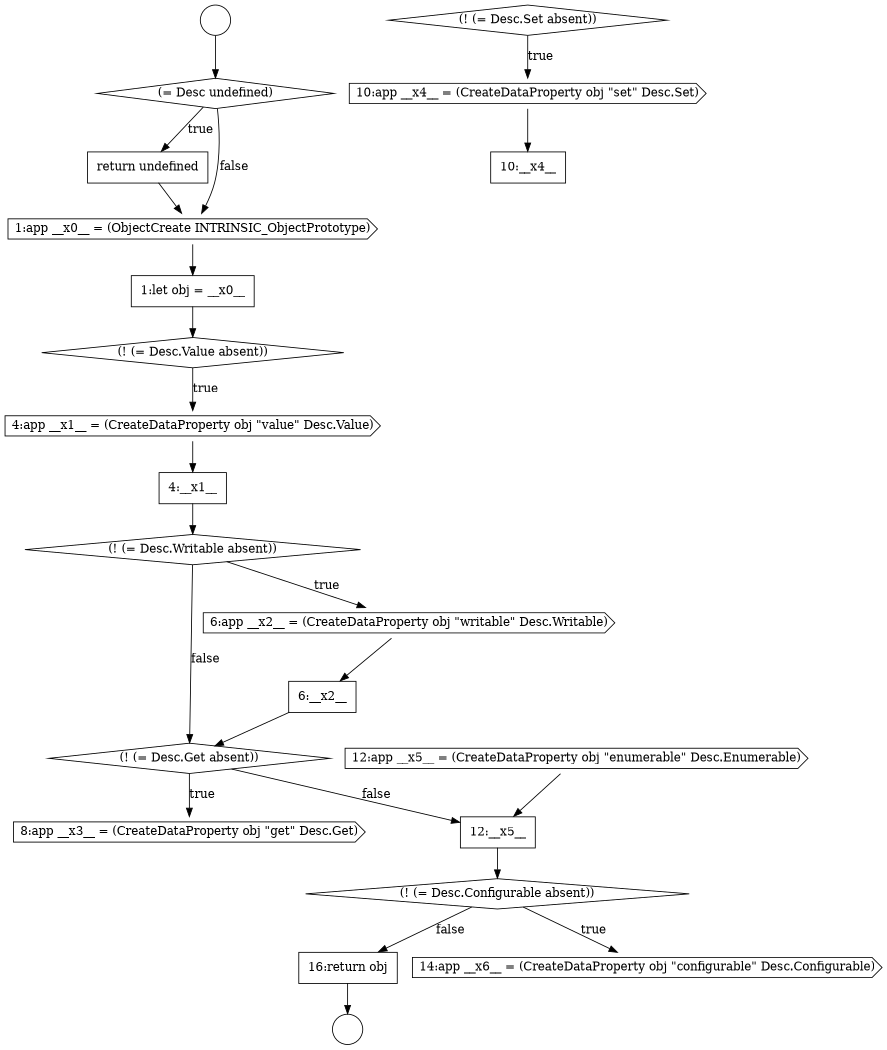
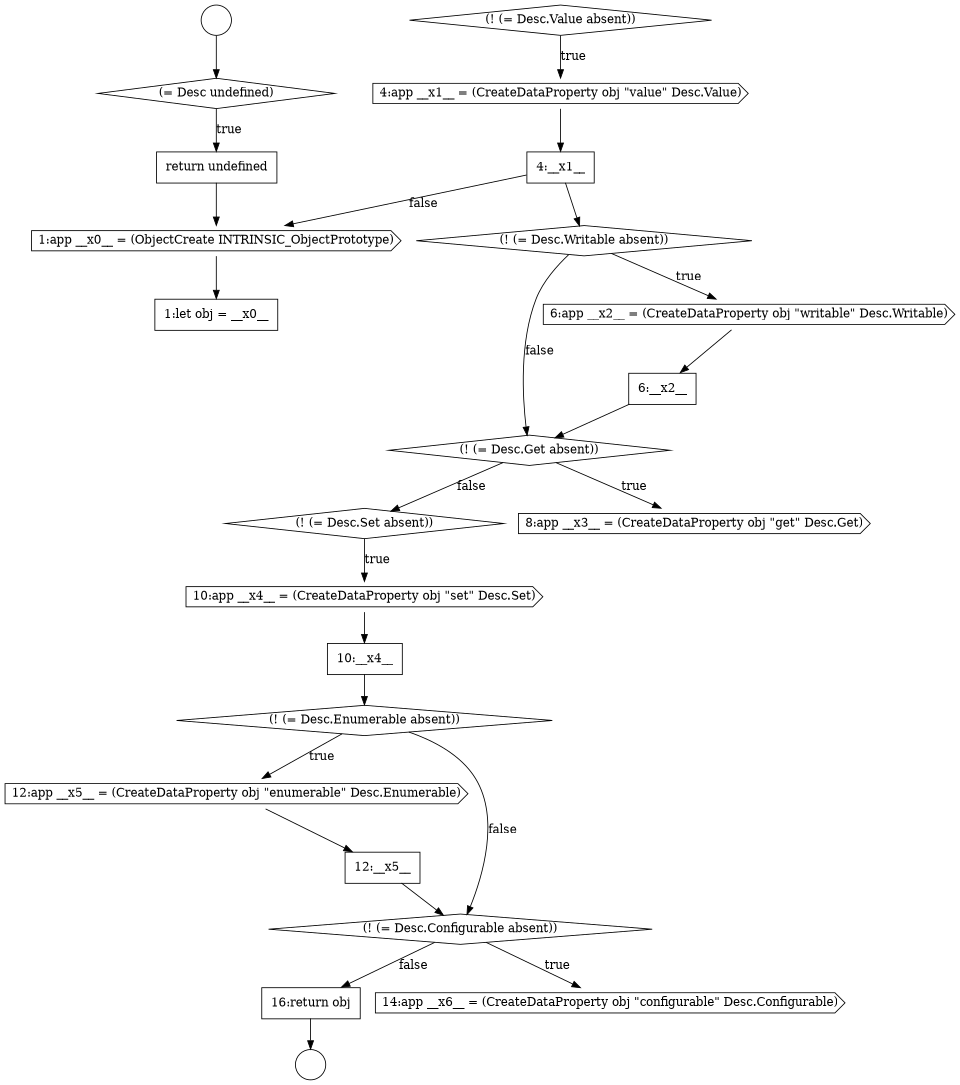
(218, 158) -> (410, 199)
(193, 318) -> none
none -> (364, 720)
(341, 795) -> (451, 485)
